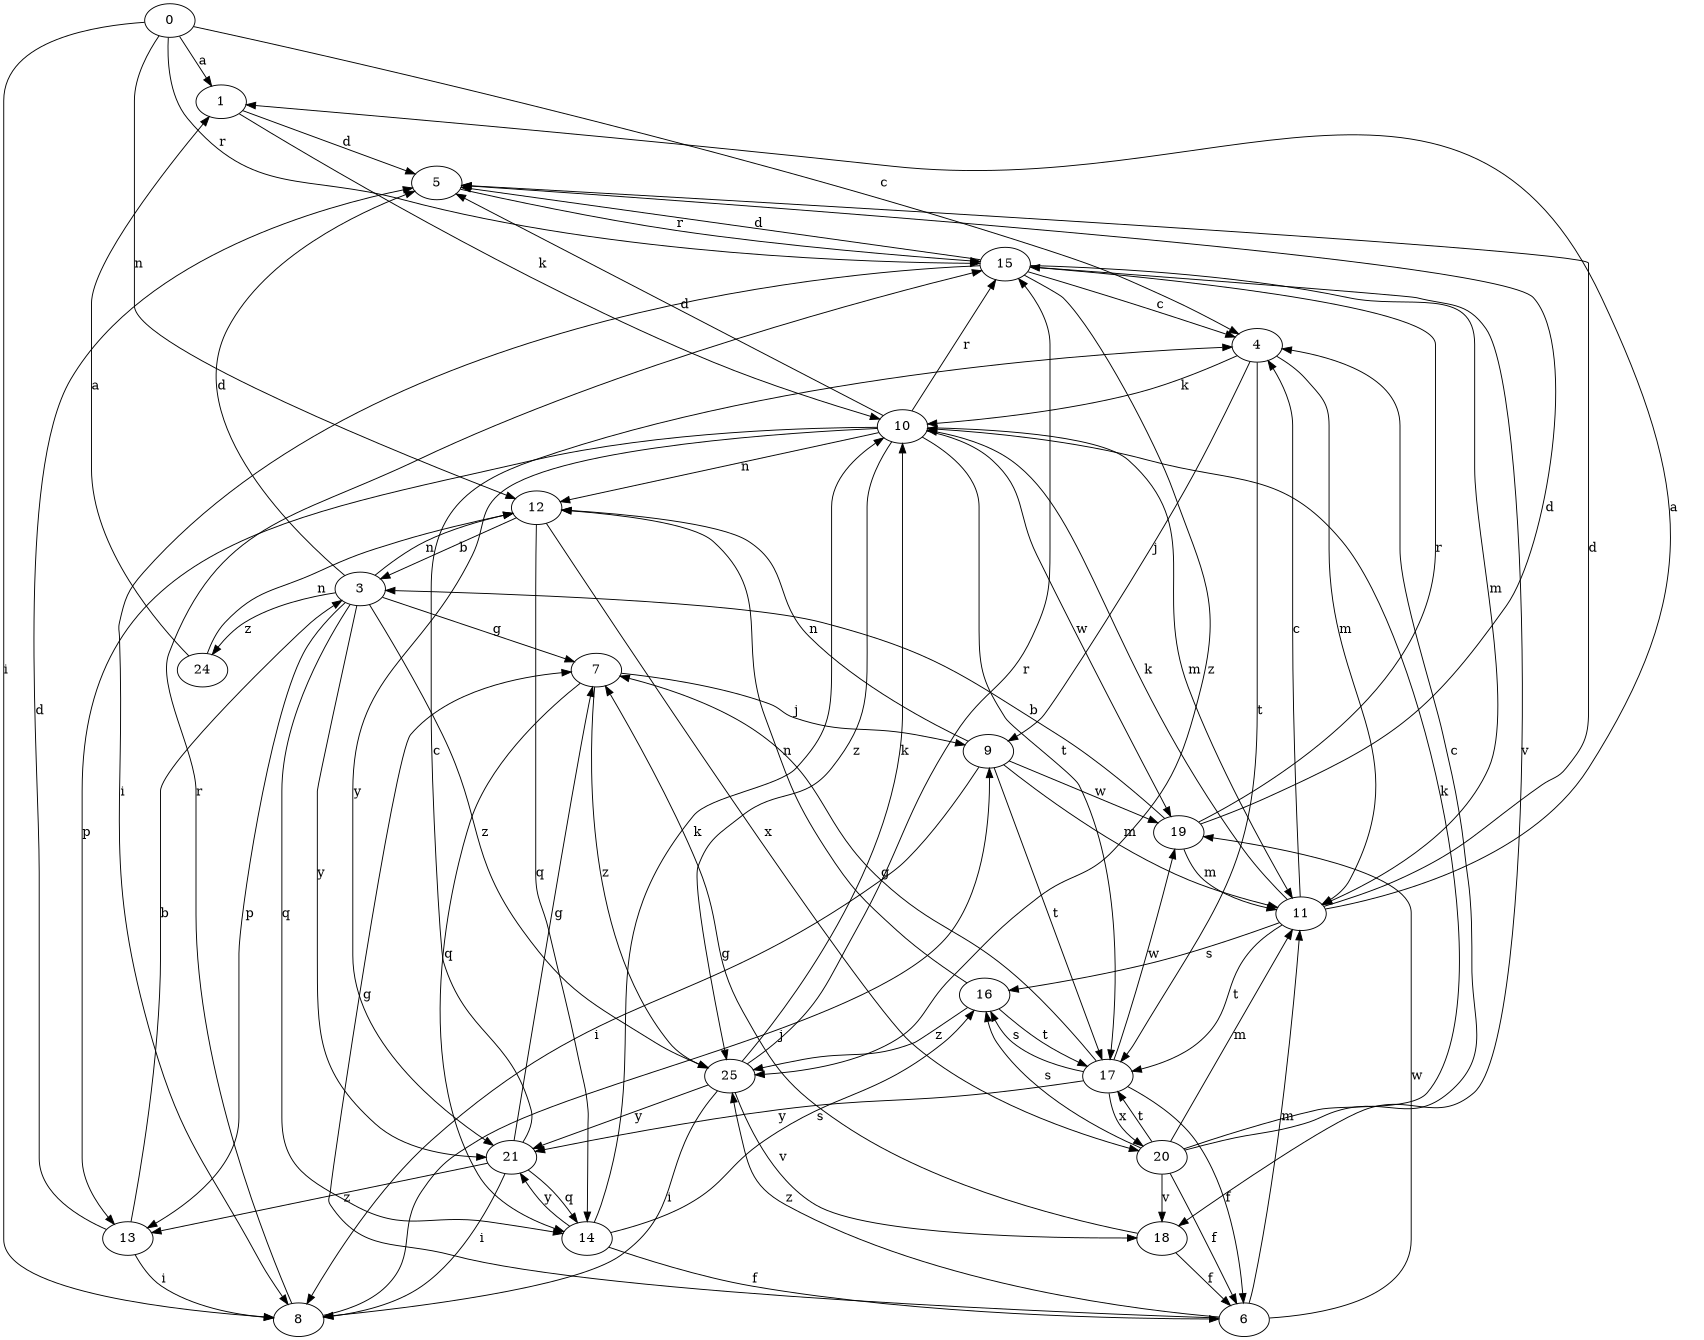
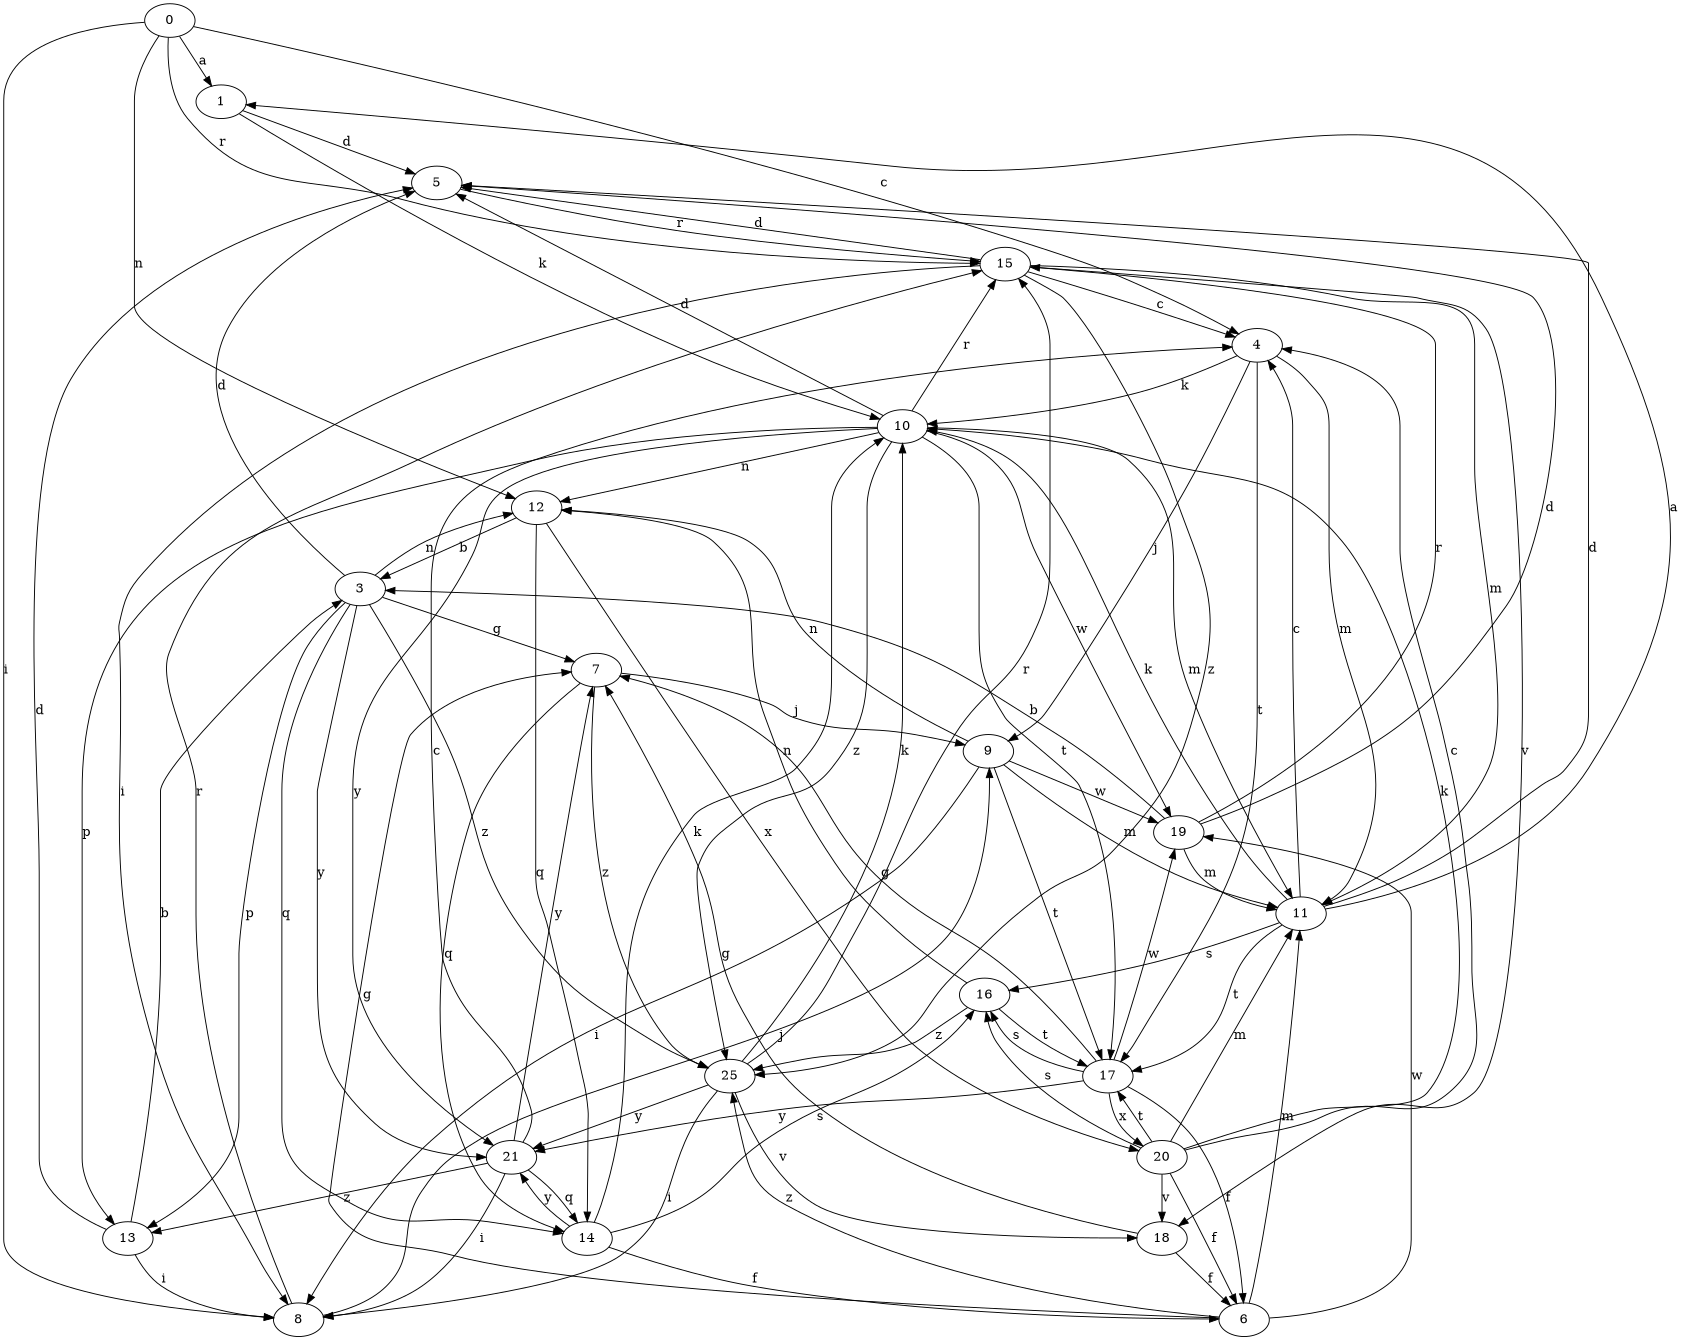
(203, 670) -> none
(559, 914) -> (559, 914)
